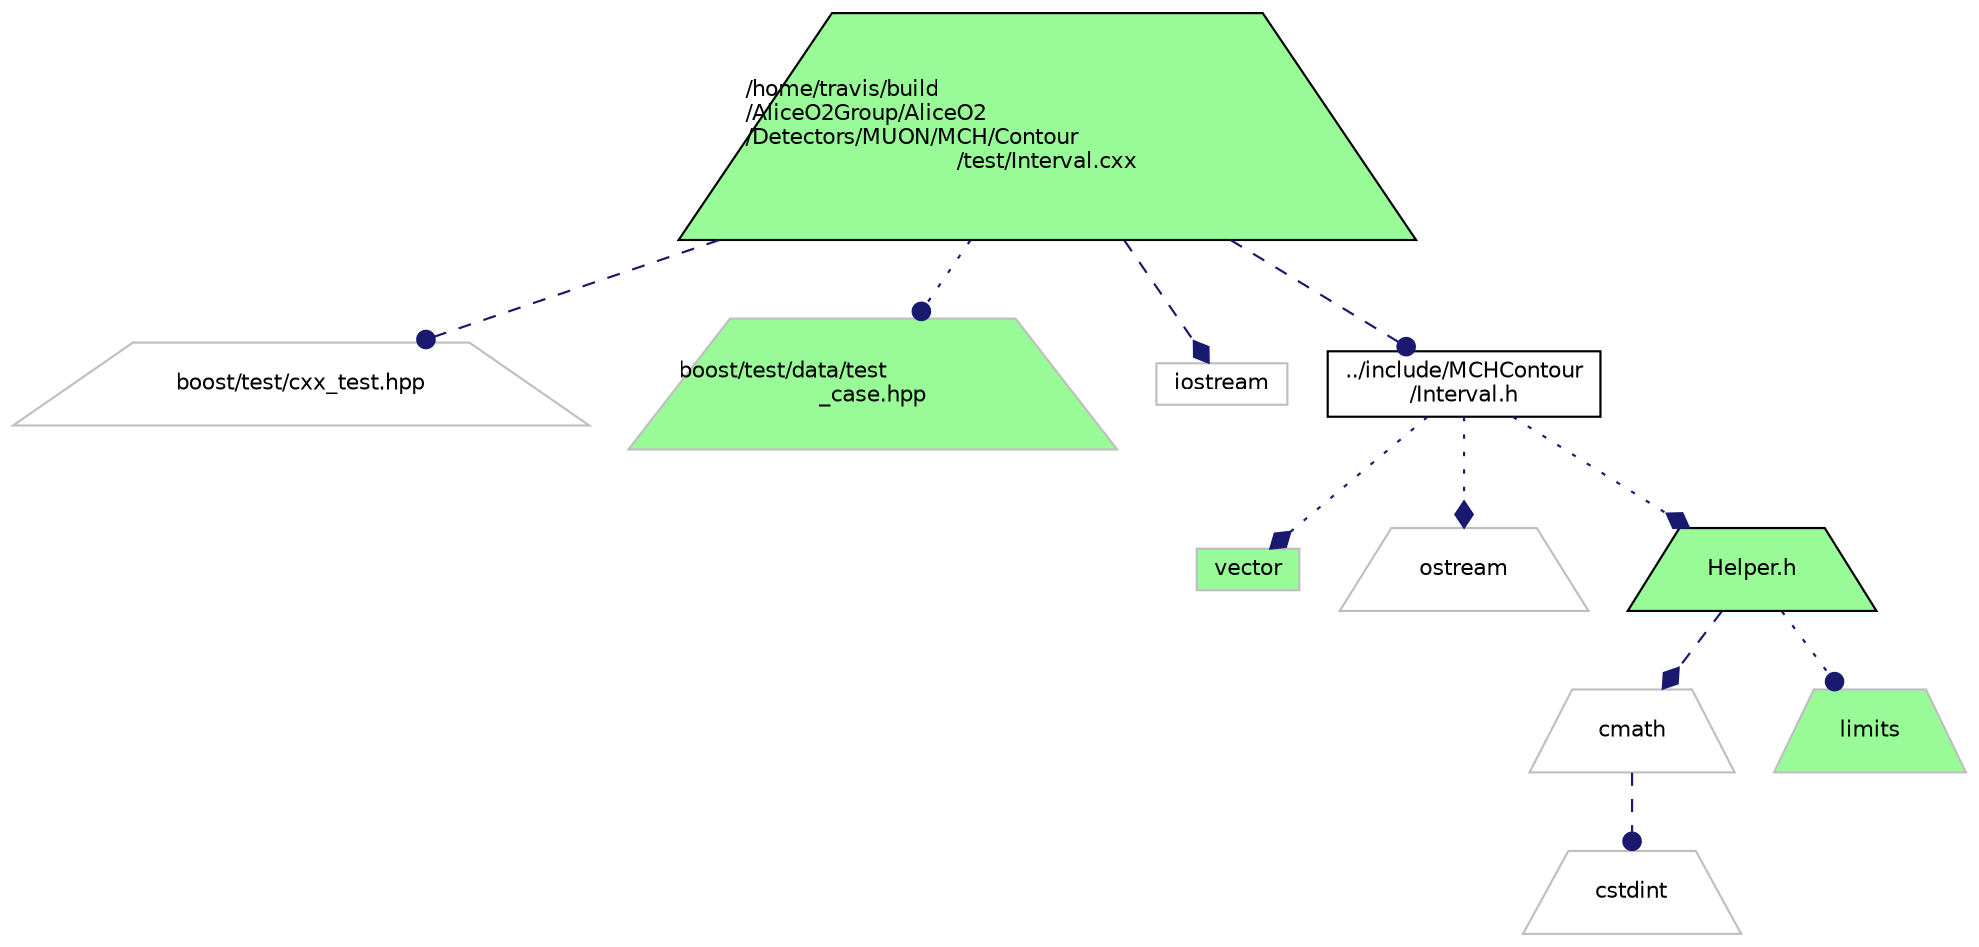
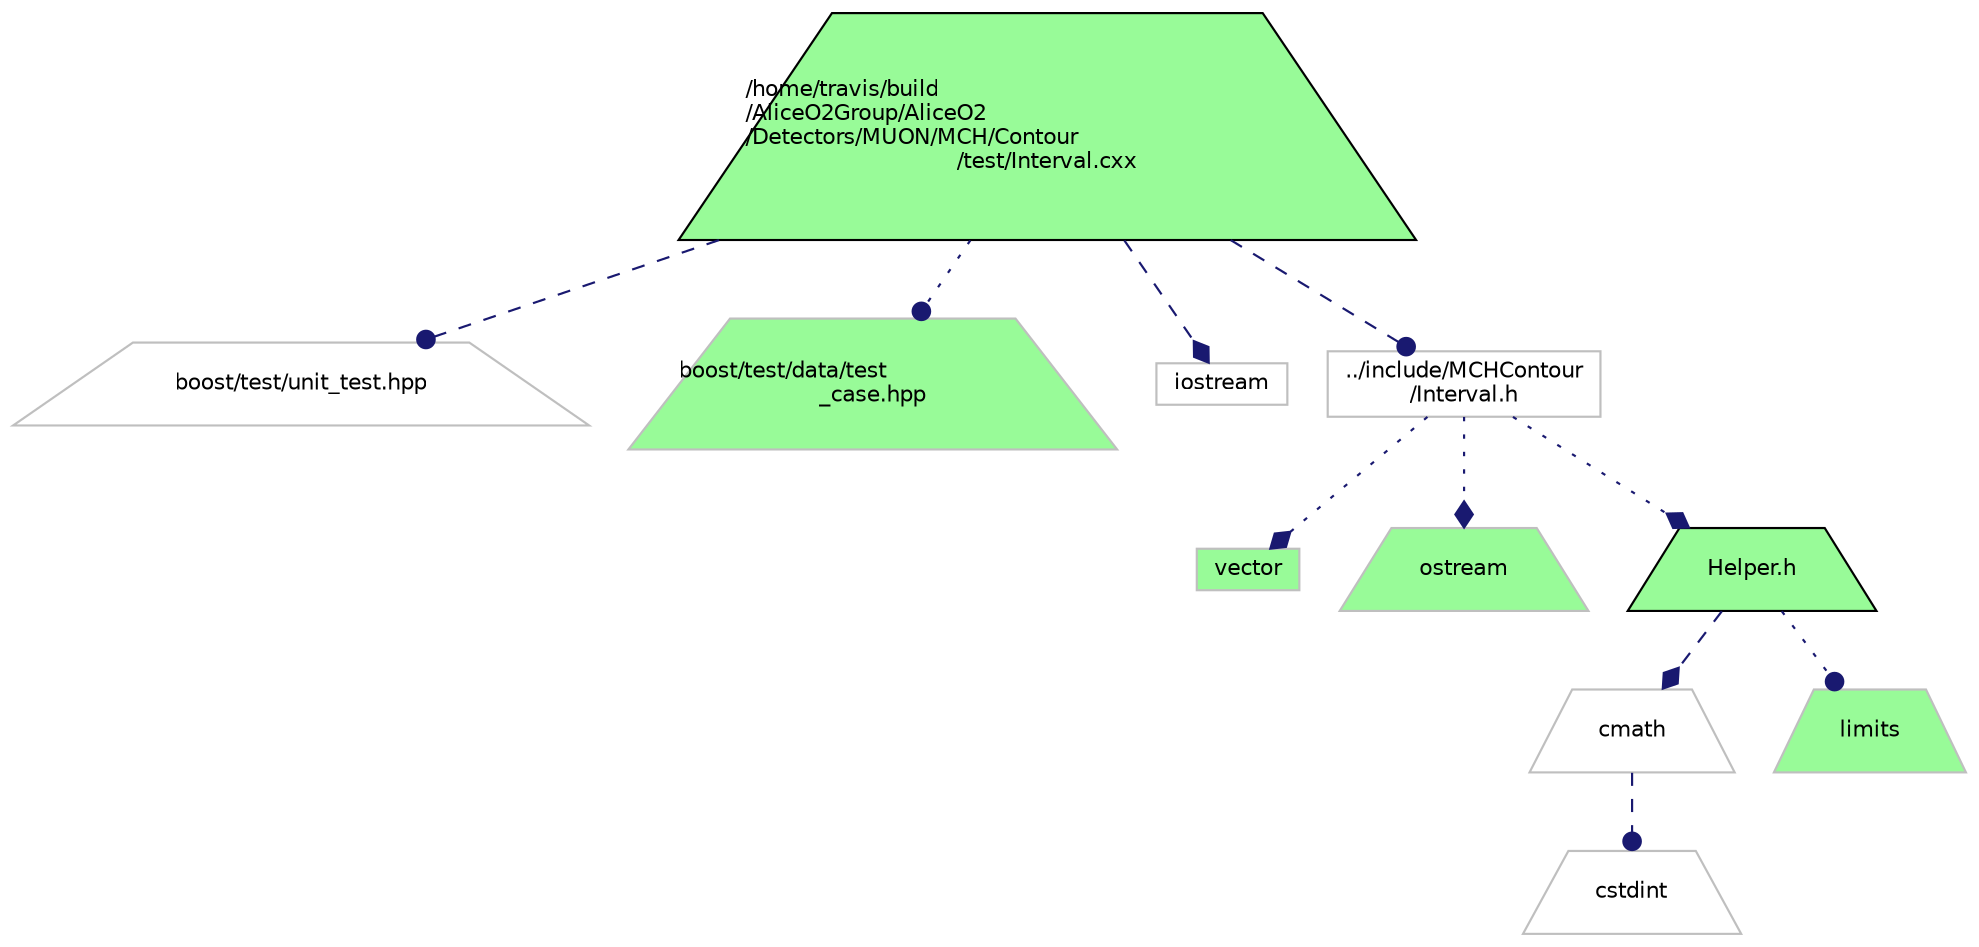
(301, 384) -> (301, 384)
(1464, 384) -> (1464, 384)
(1464, 569) -> (1464, 569)
